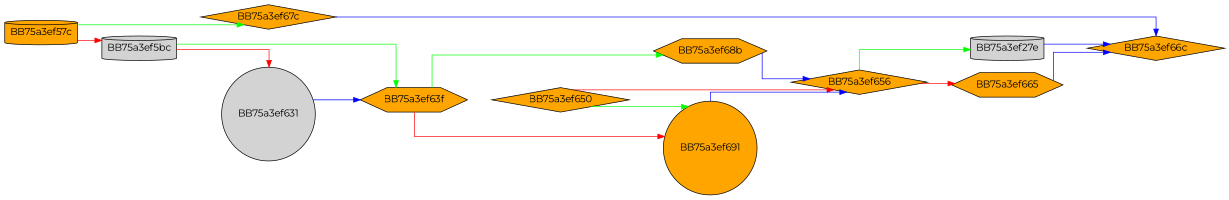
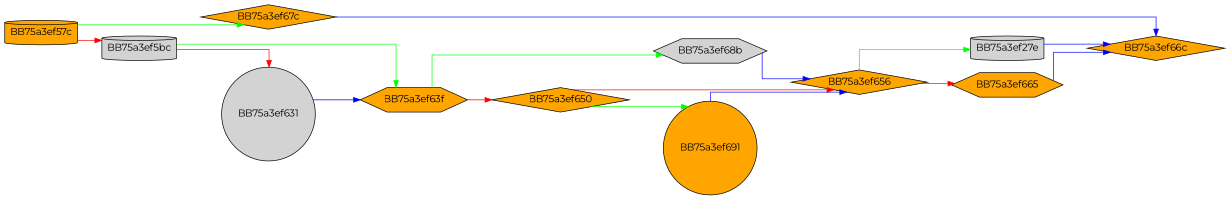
(710, 51) -> (710, 51)
(524, 136) -> (476, 100)
